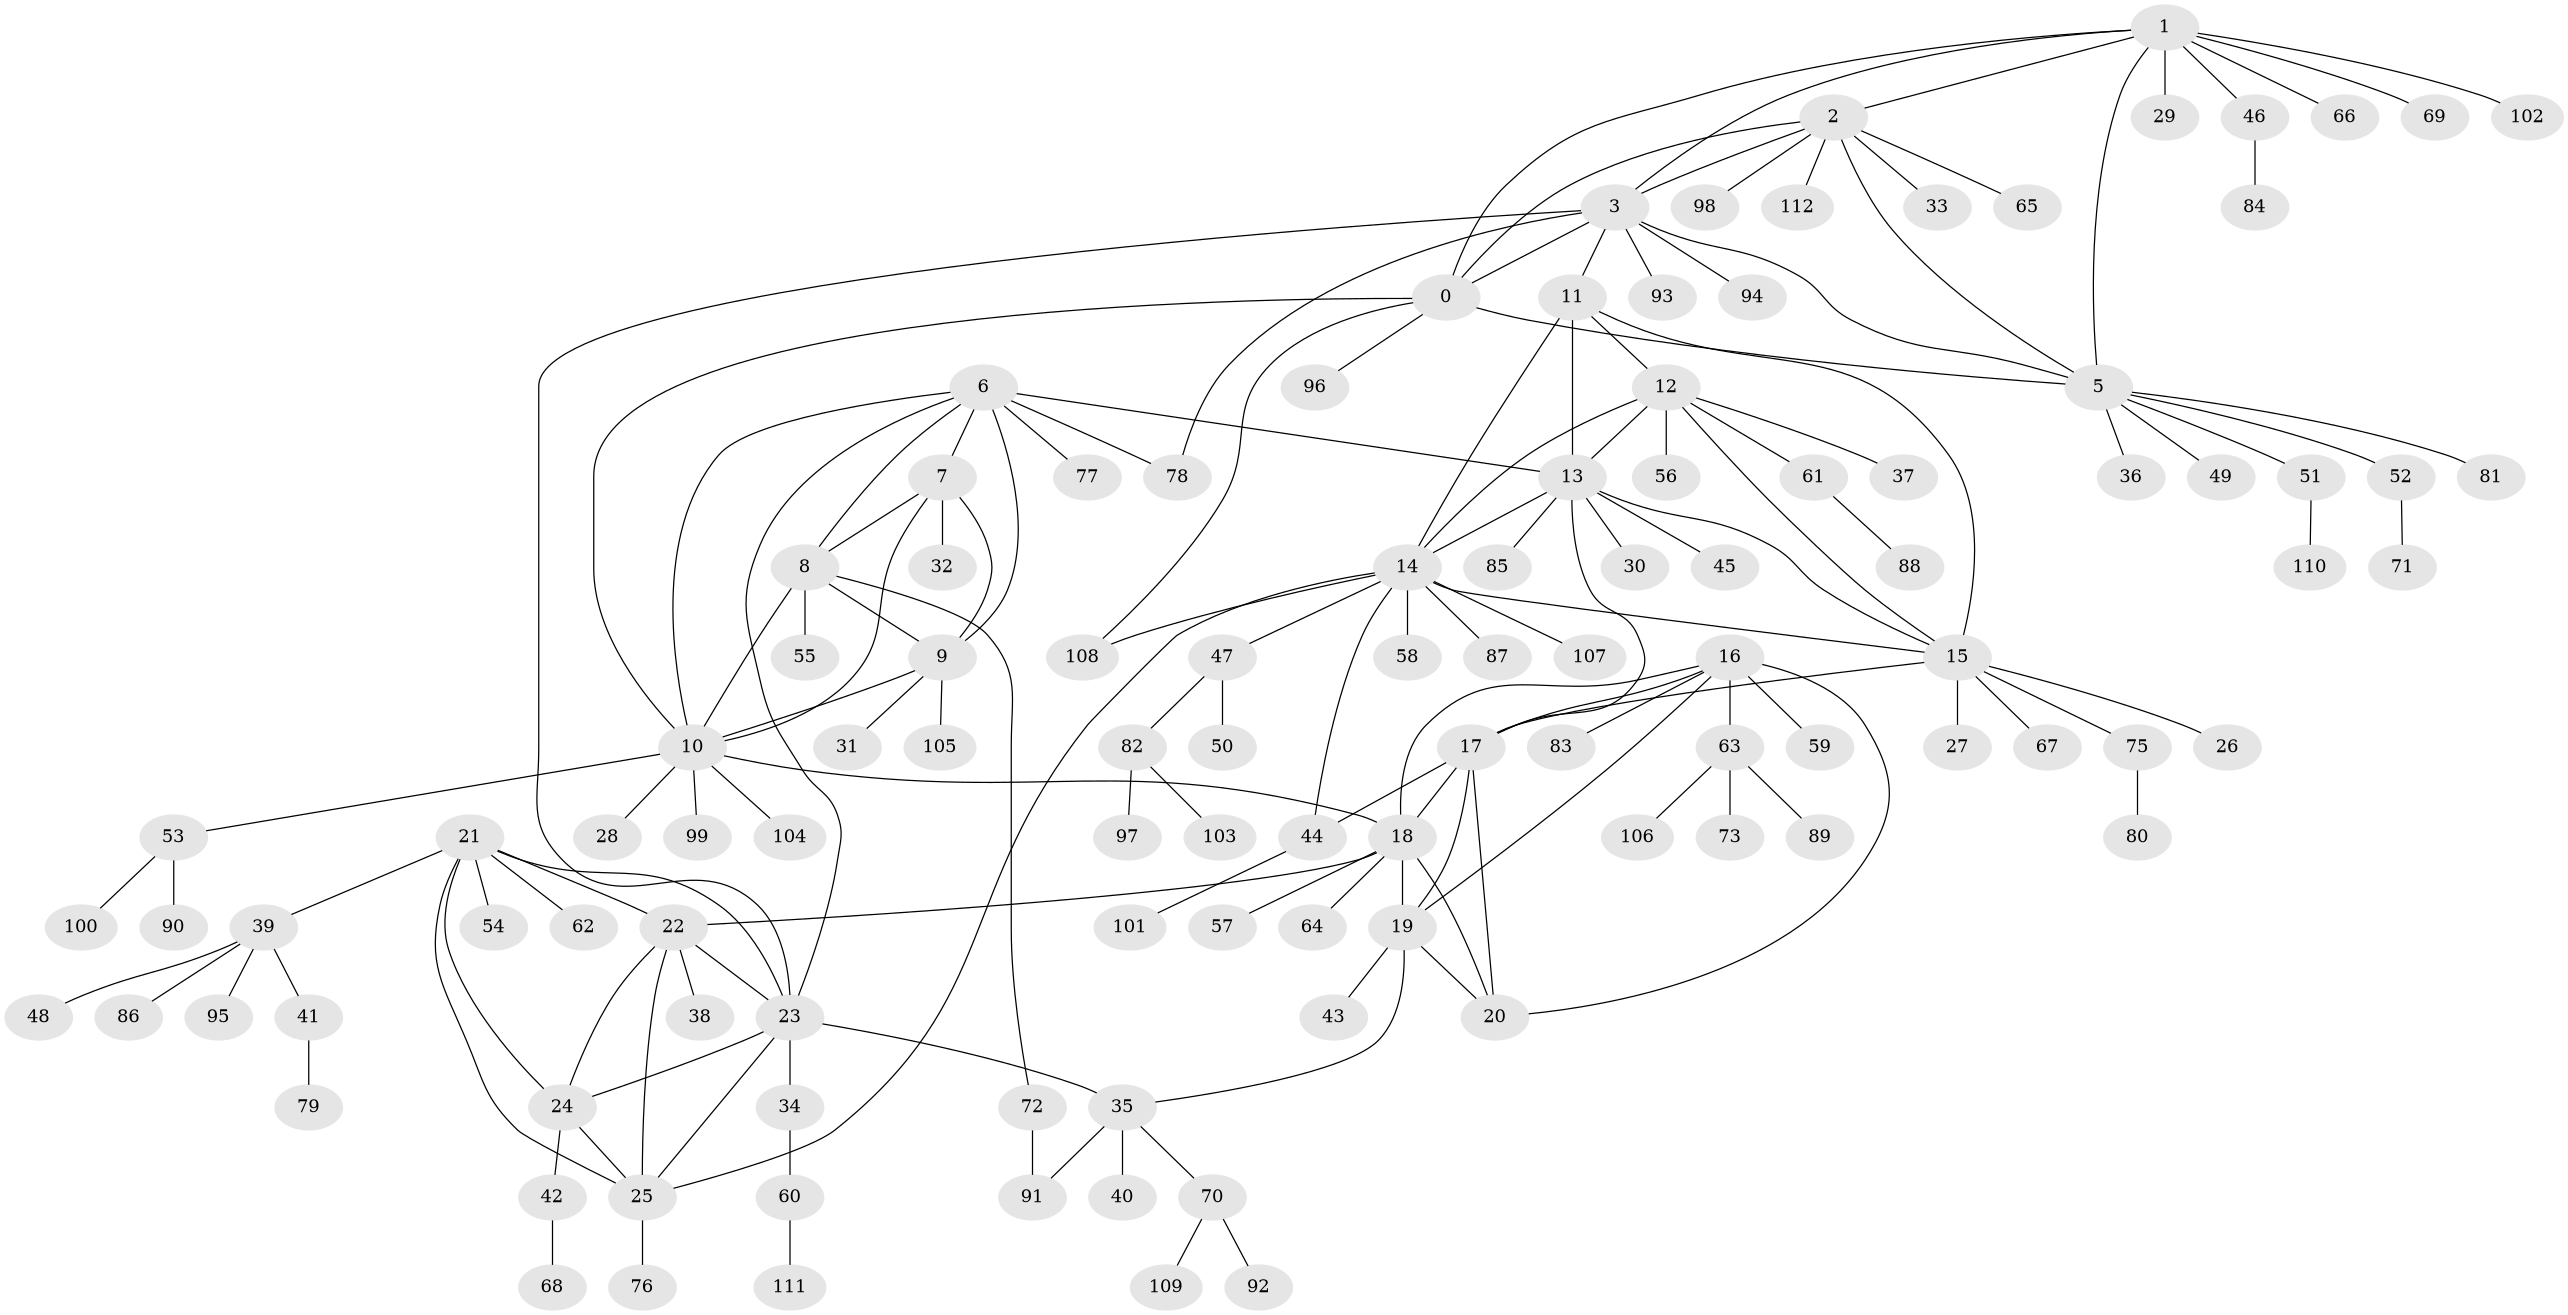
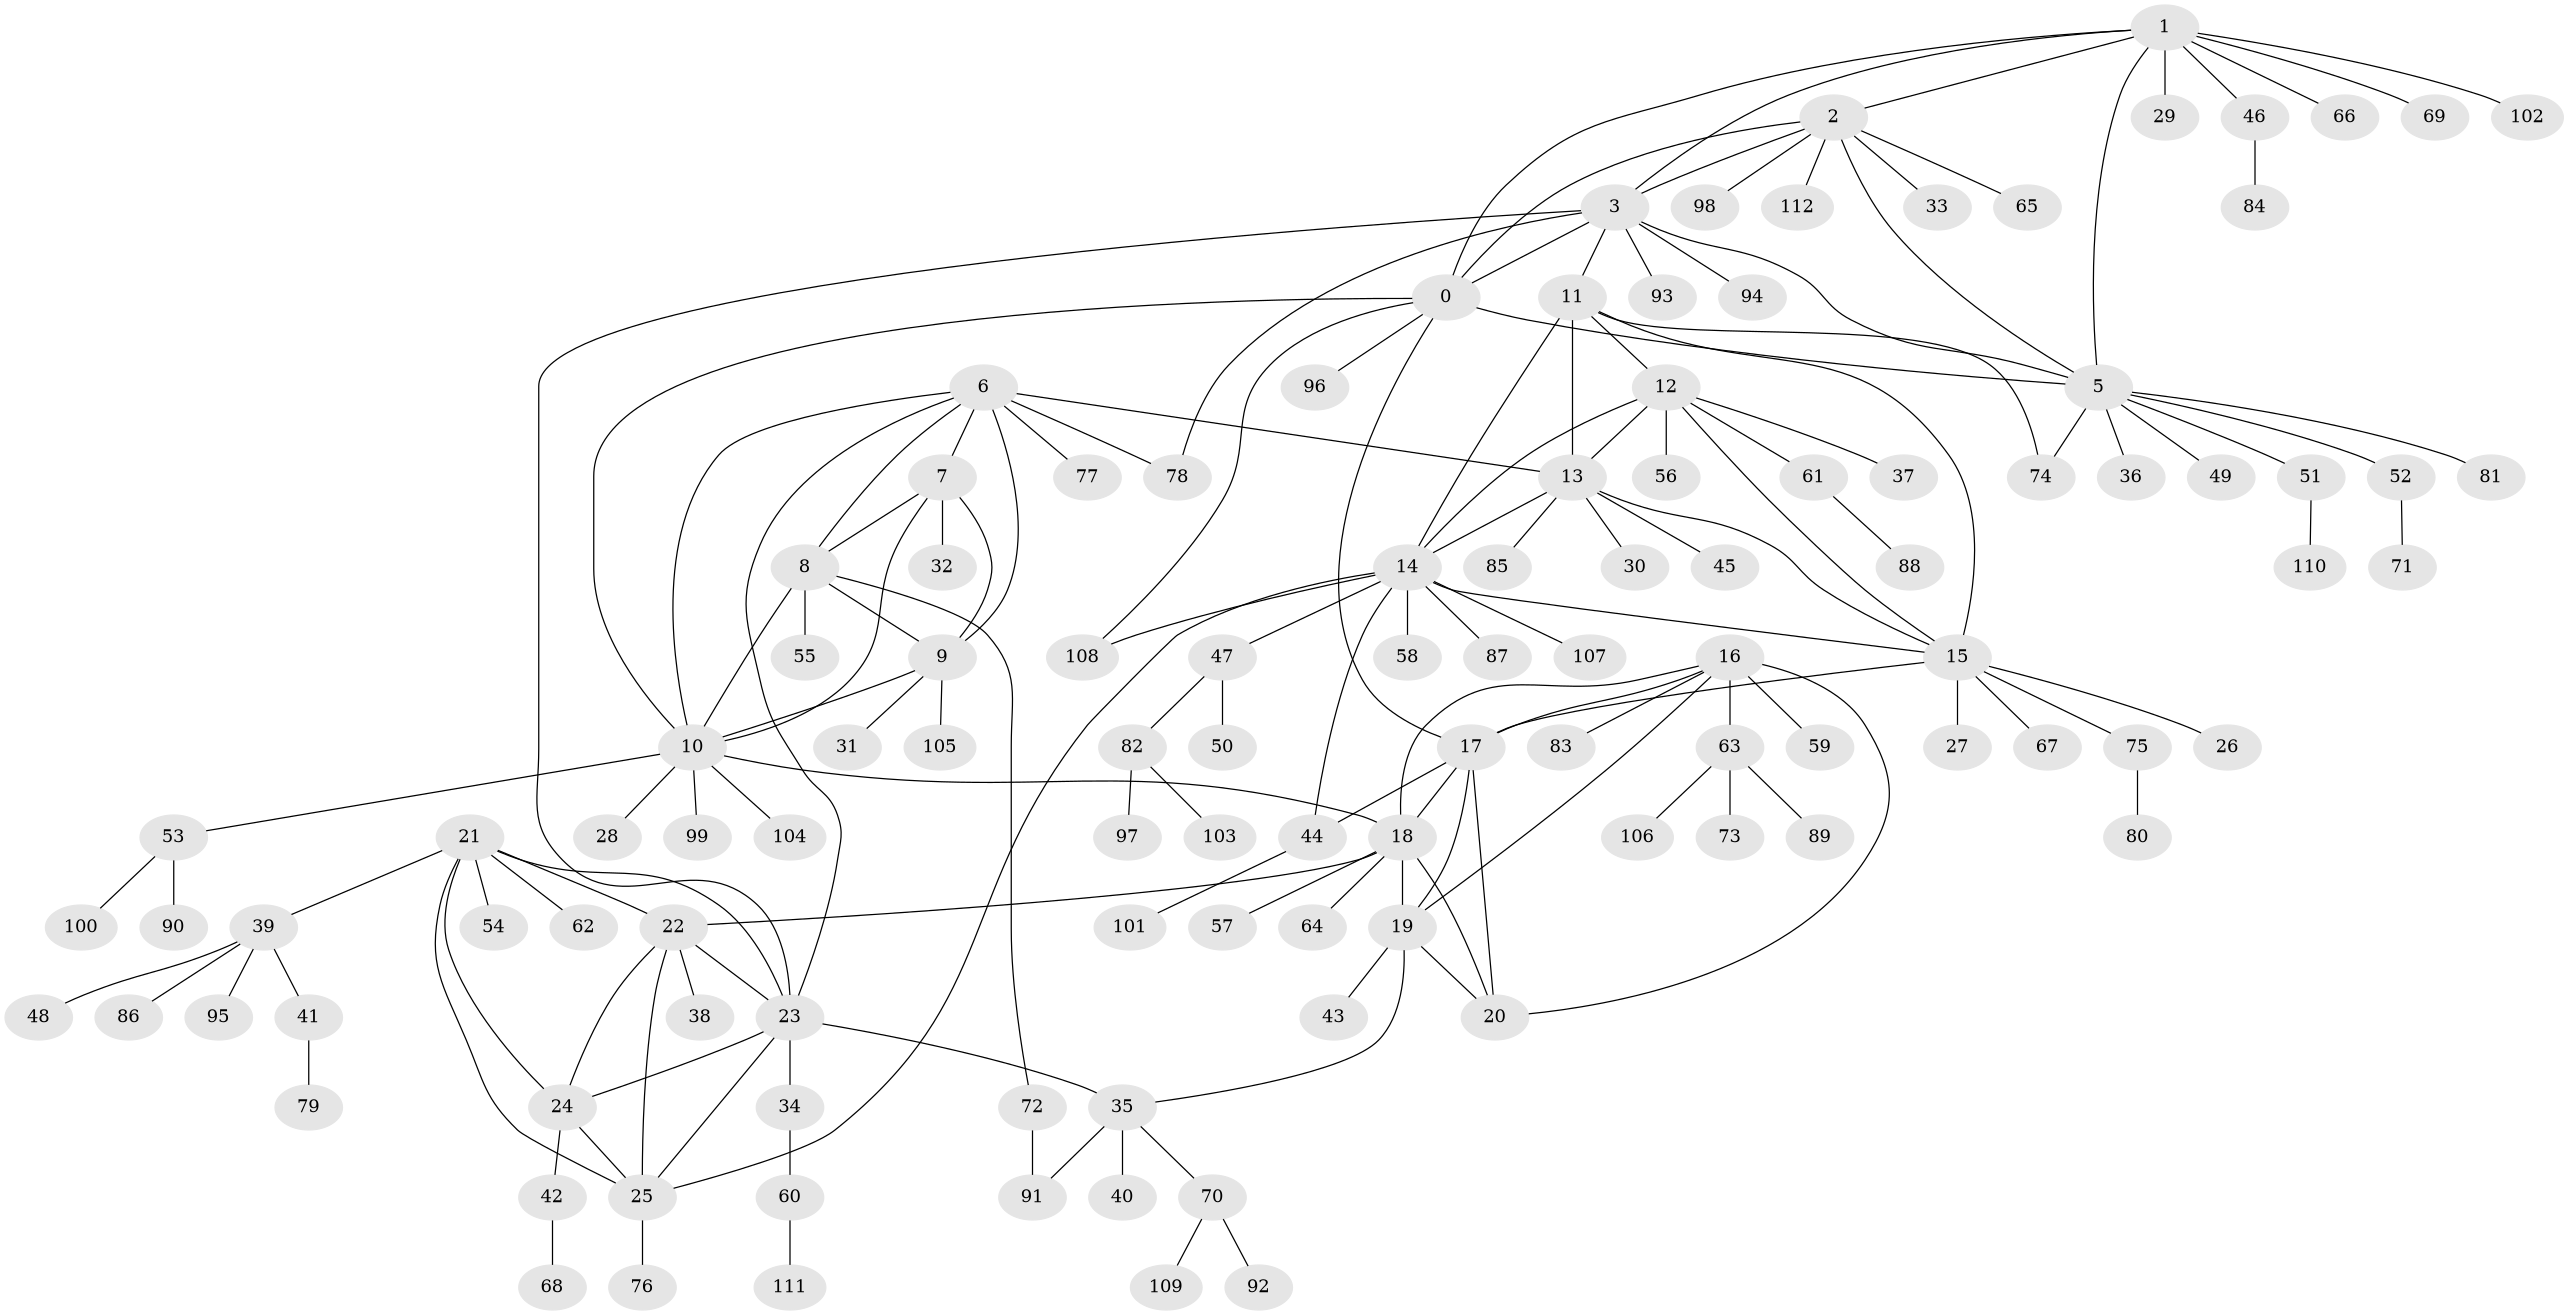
none -> (2041, 478)
(1644, 655) -> (1342, 541)
